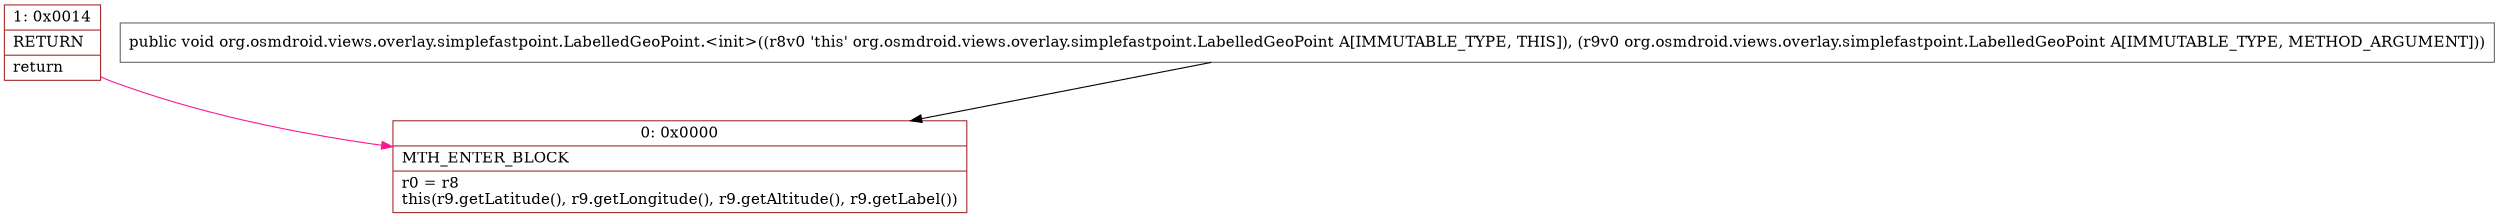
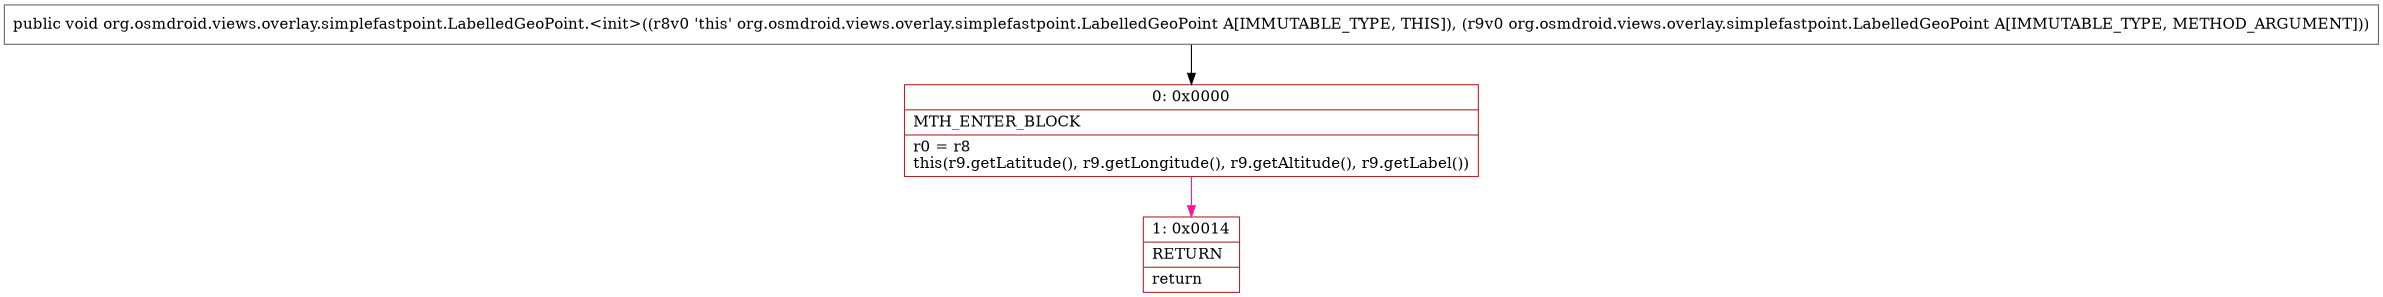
(239, 119) -> (1191, 191)
